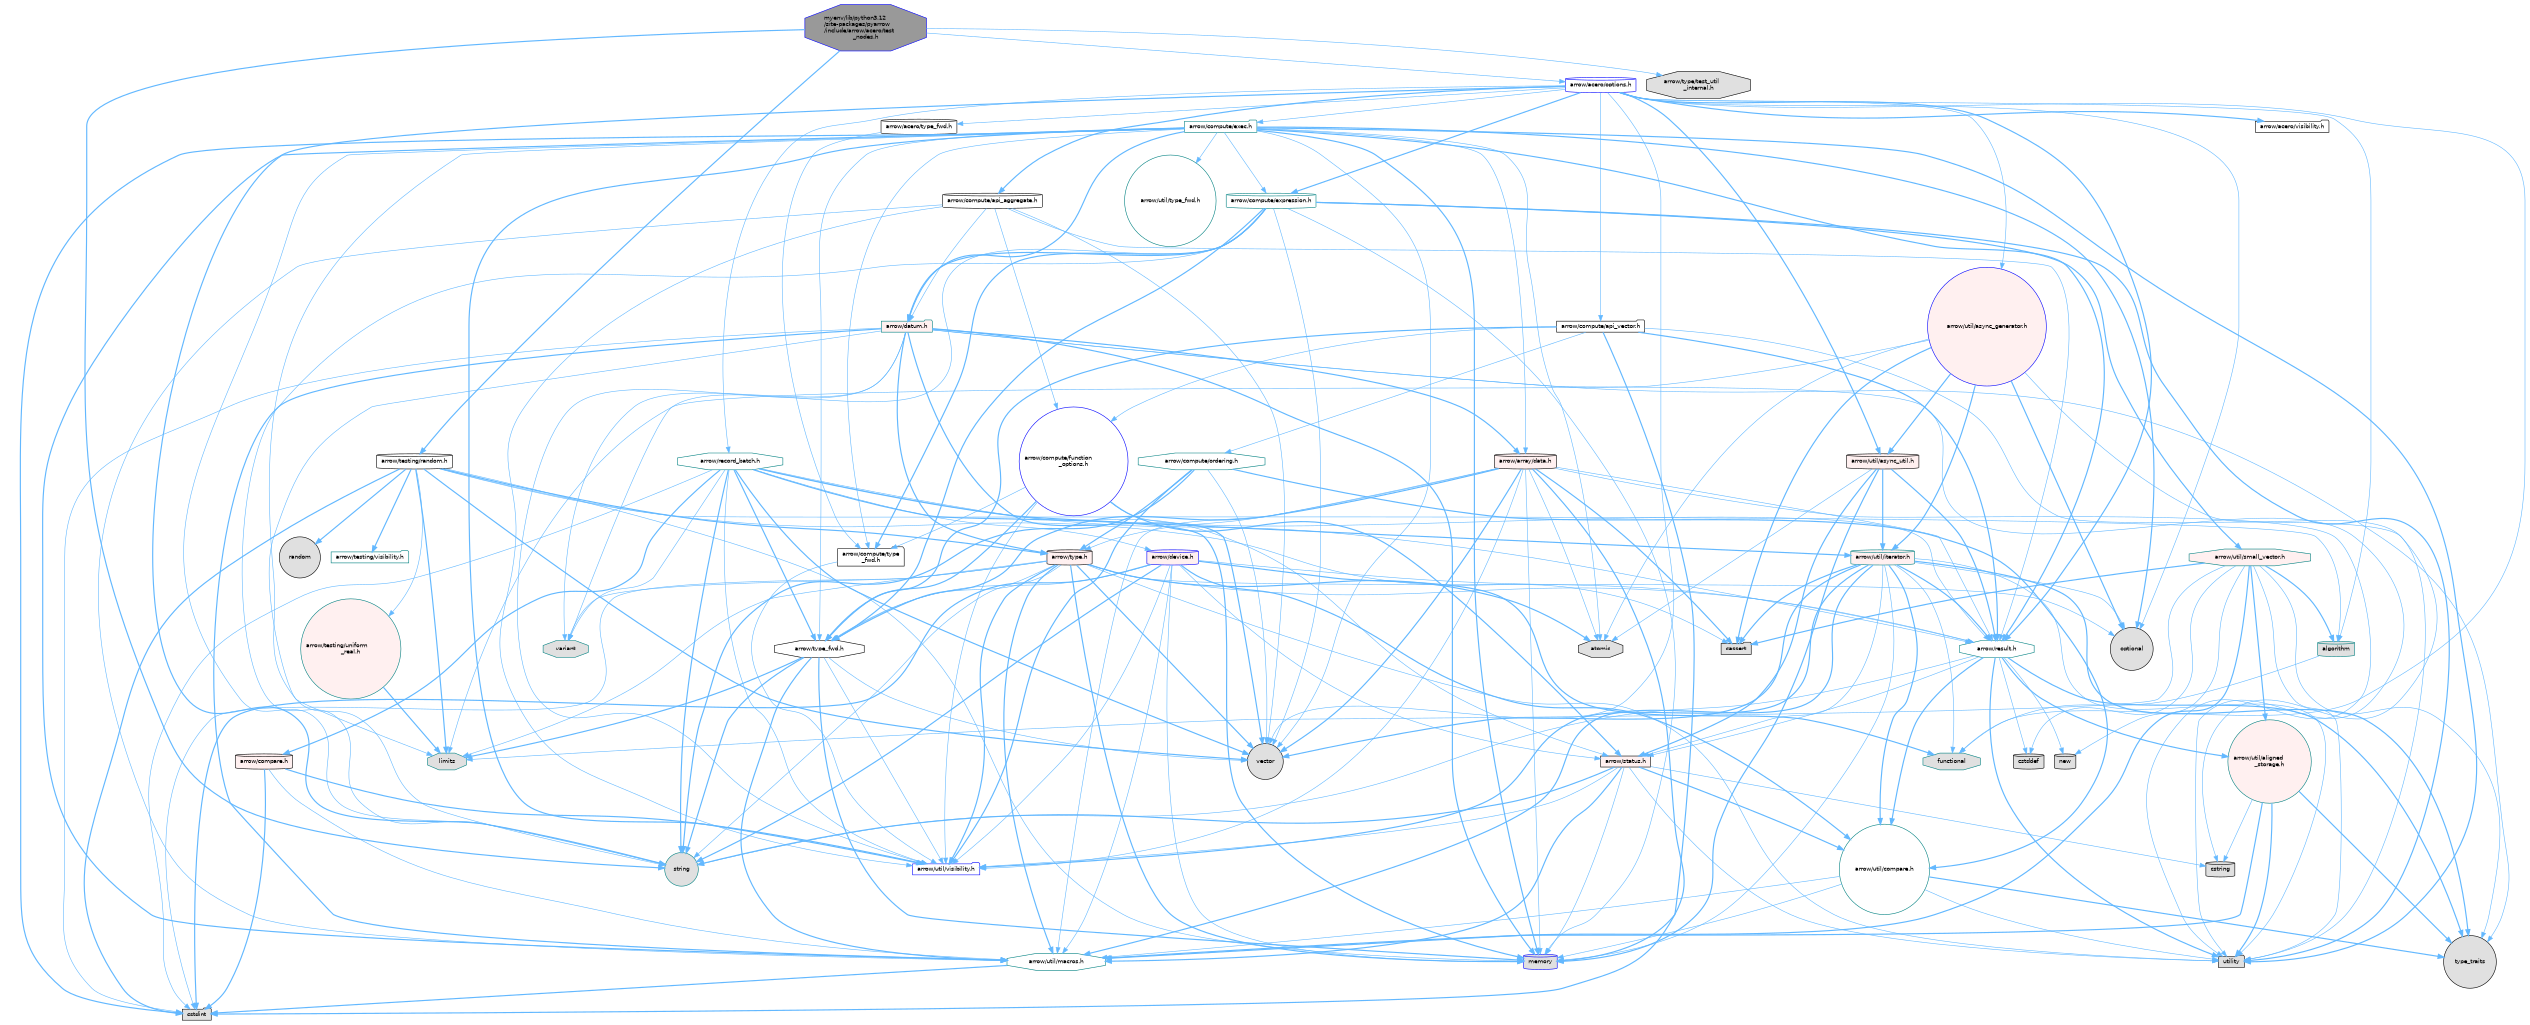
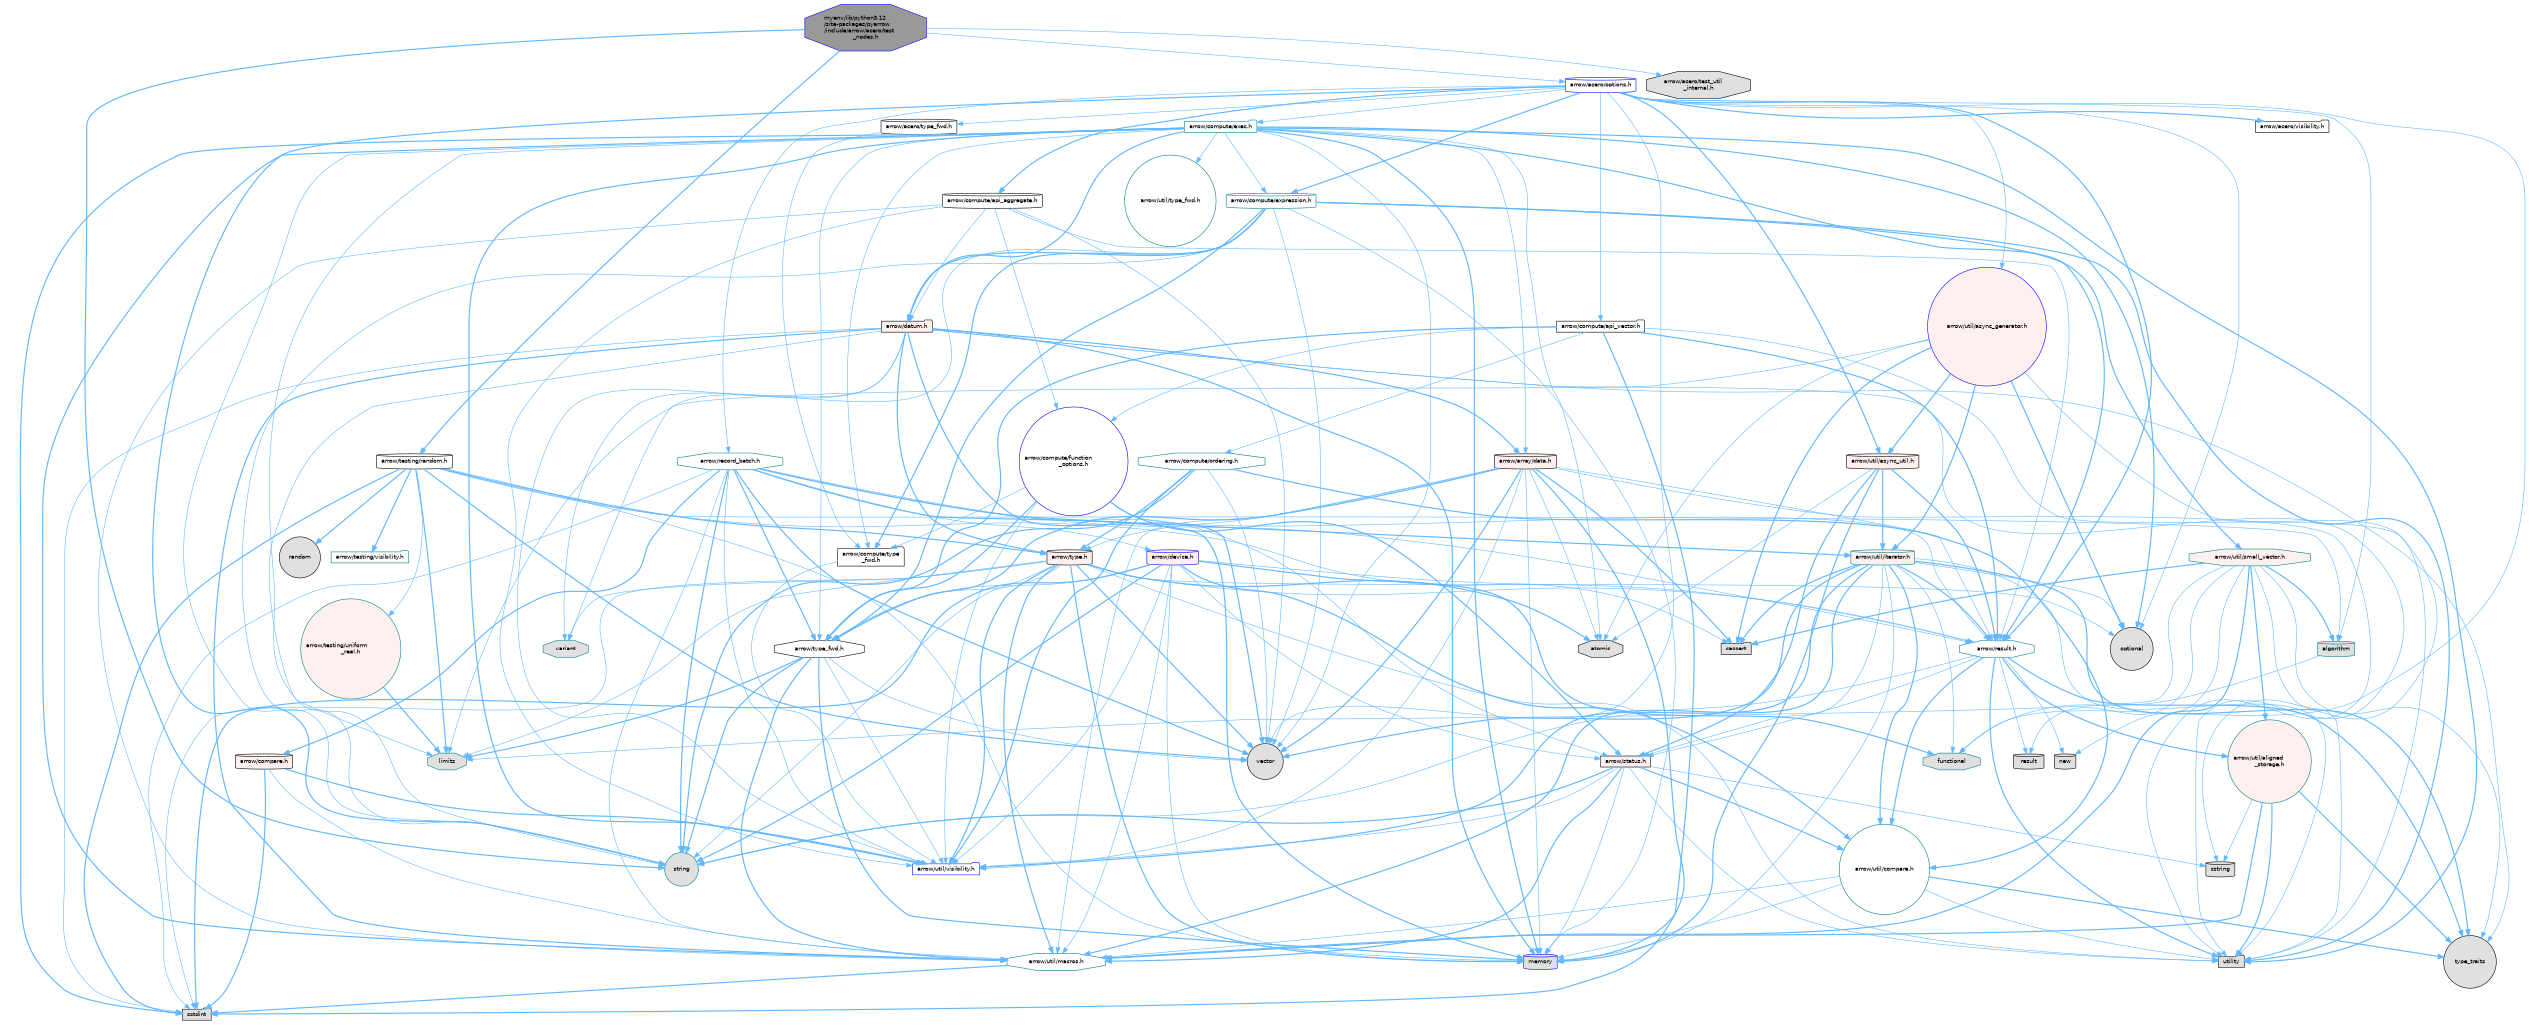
(1699, 85) -> (1699, 85)
(907, 327) -> (907, 327)
(660, 568) -> (617, 839)
(2029, 762) -> (2029, 762)
